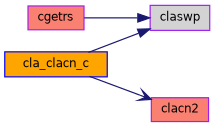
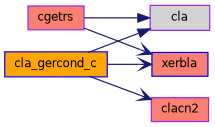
(180, 18) -> (180, 18)
(56, 64) -> (56, 64)
none -> (180, 64)
